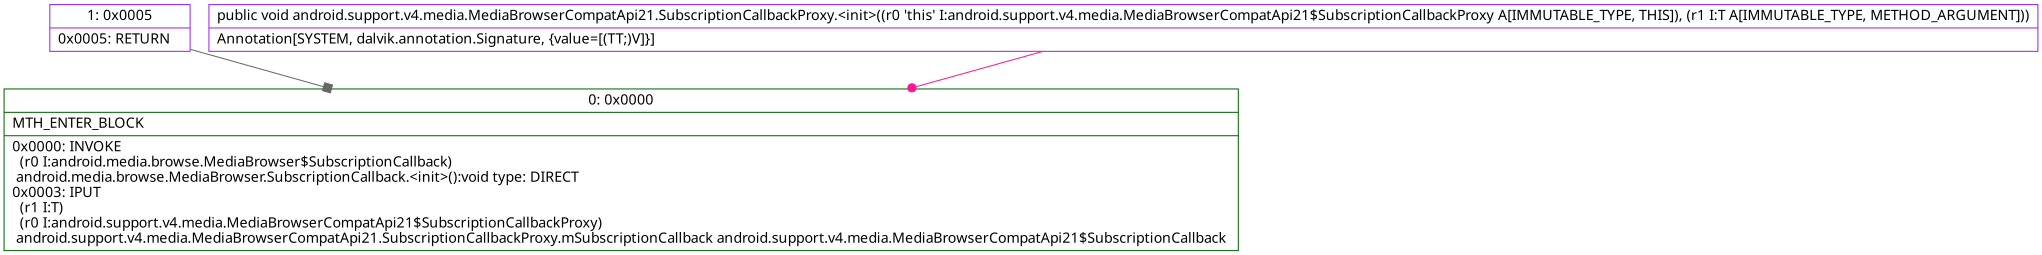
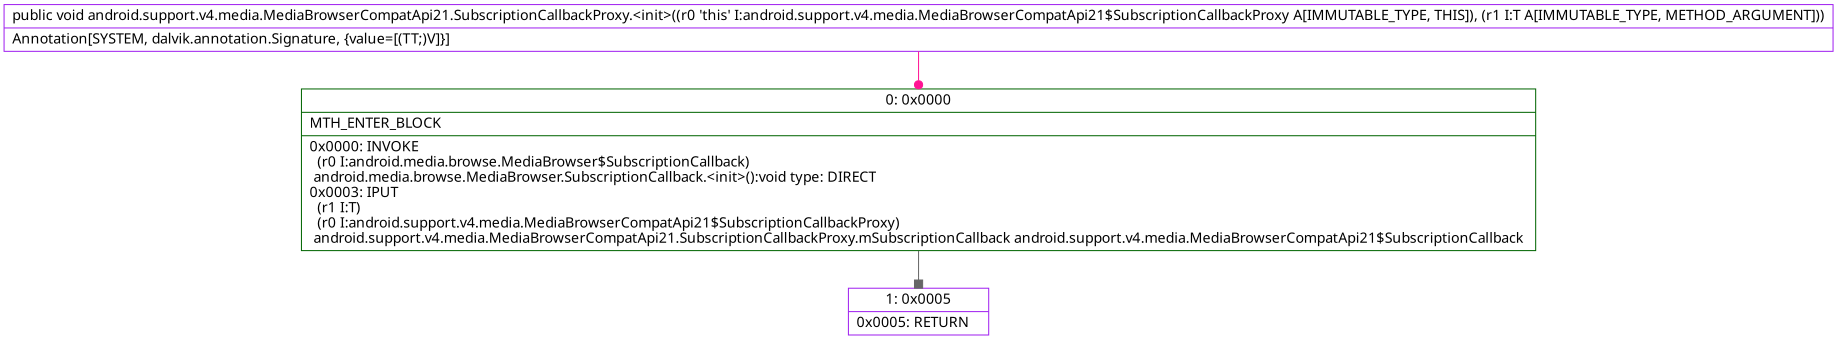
(256, 68) -> (919, 264)
